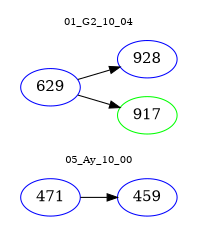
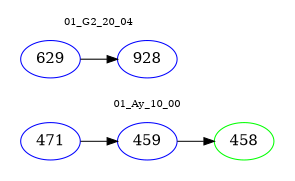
(99, 22) -> (99, 22)
(147, 115) -> none
none -> (244, 141)
(99, 161) -> (147, 104)
